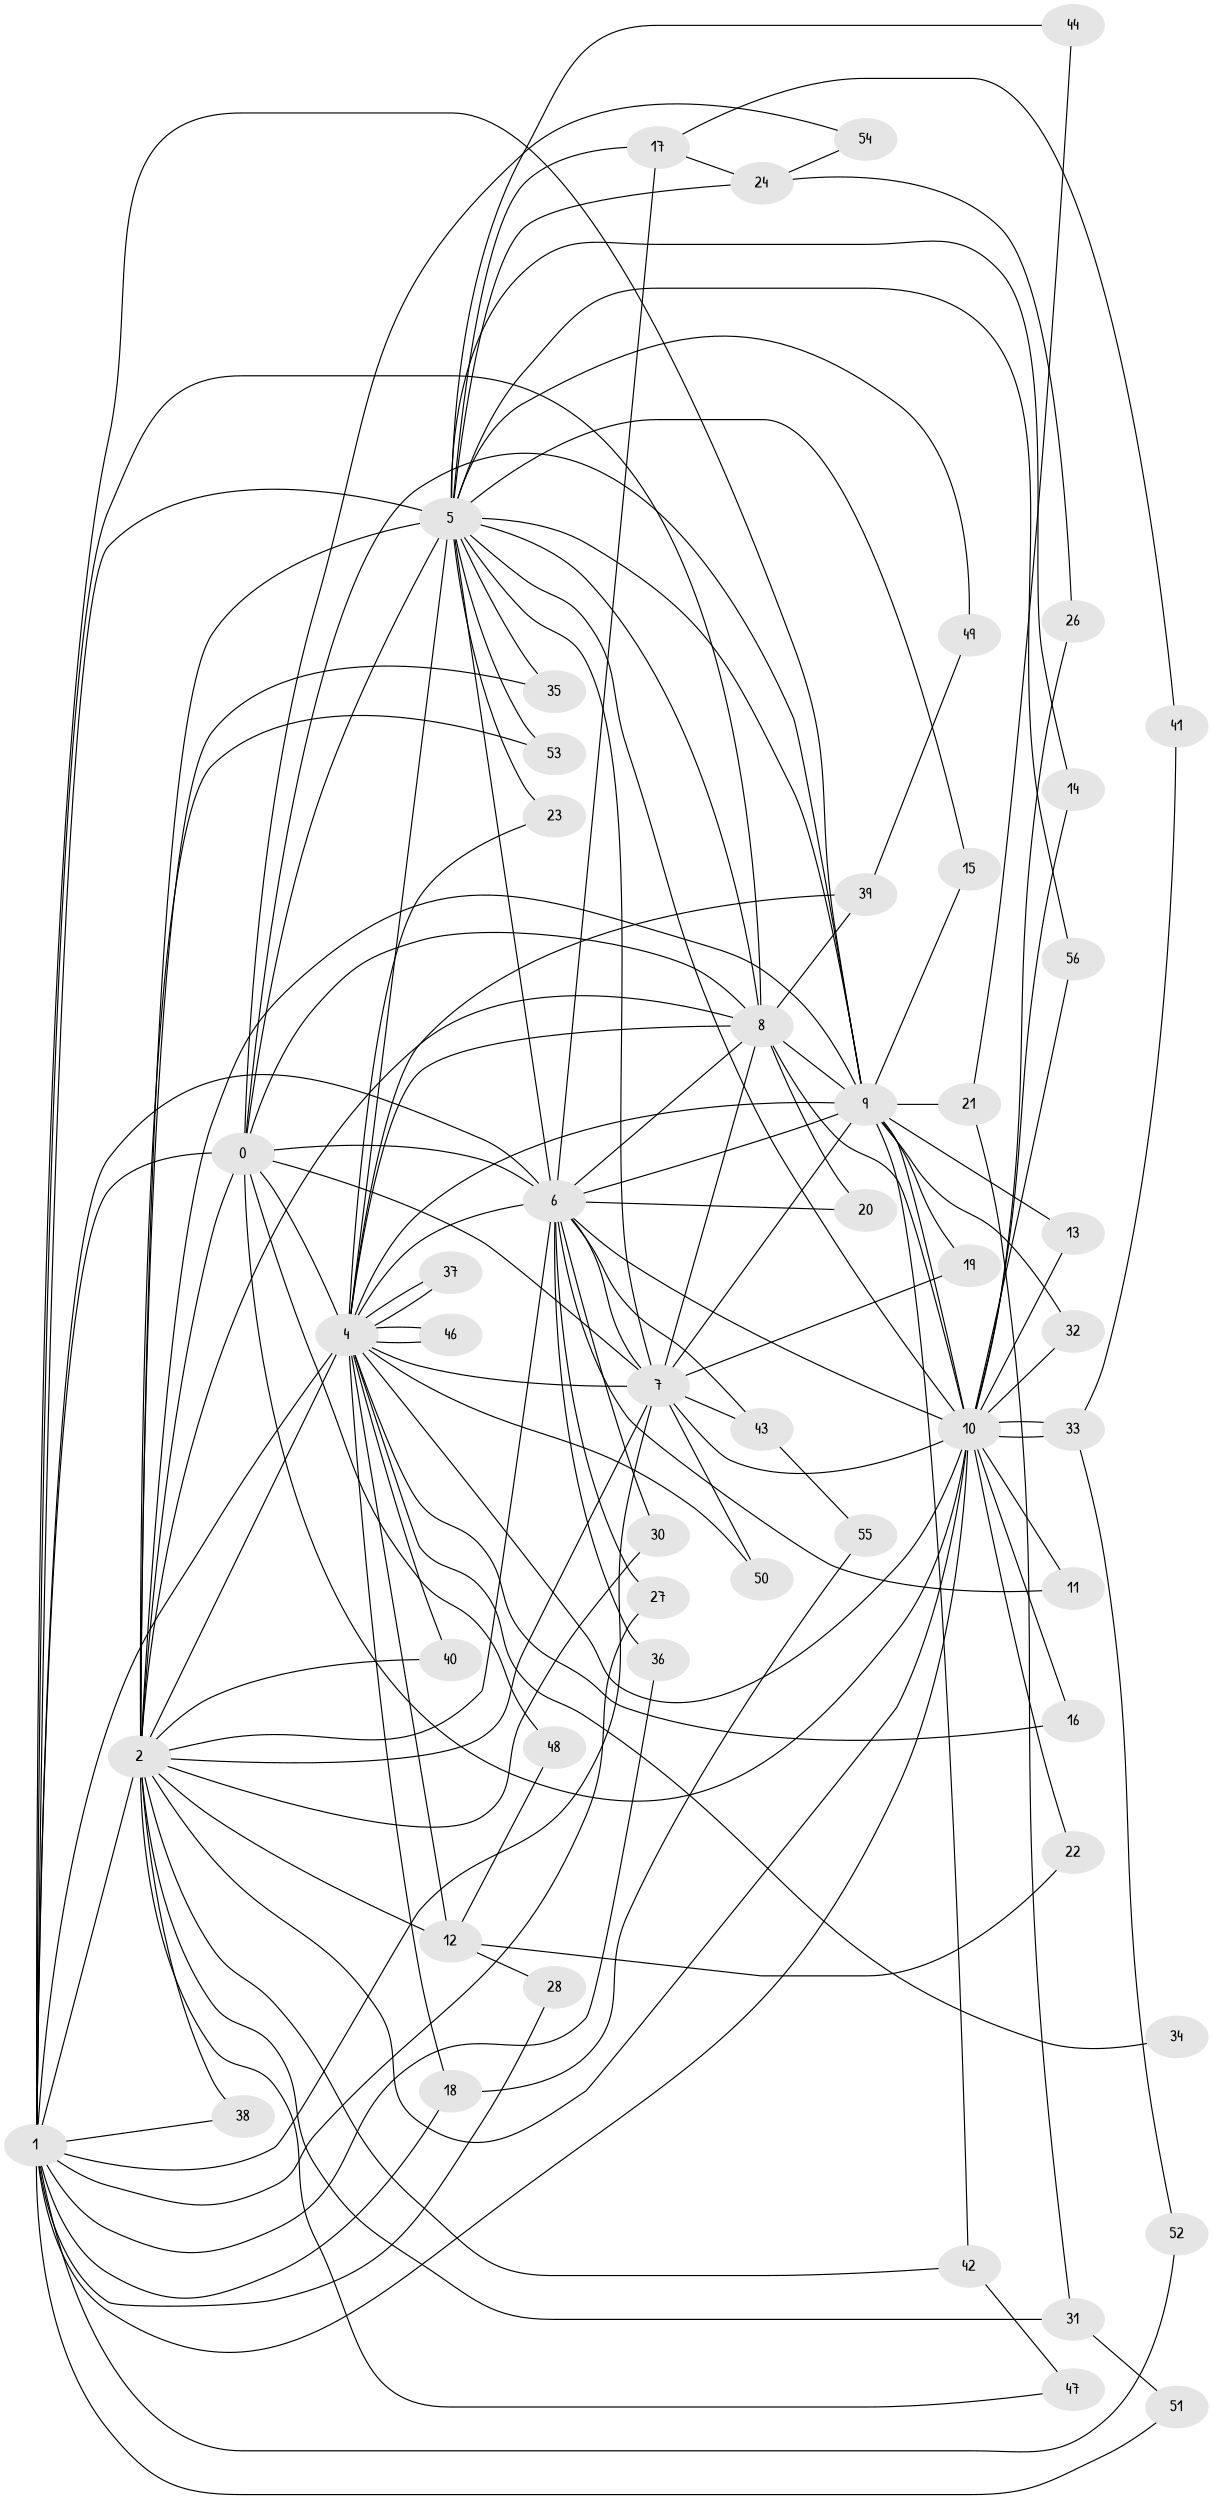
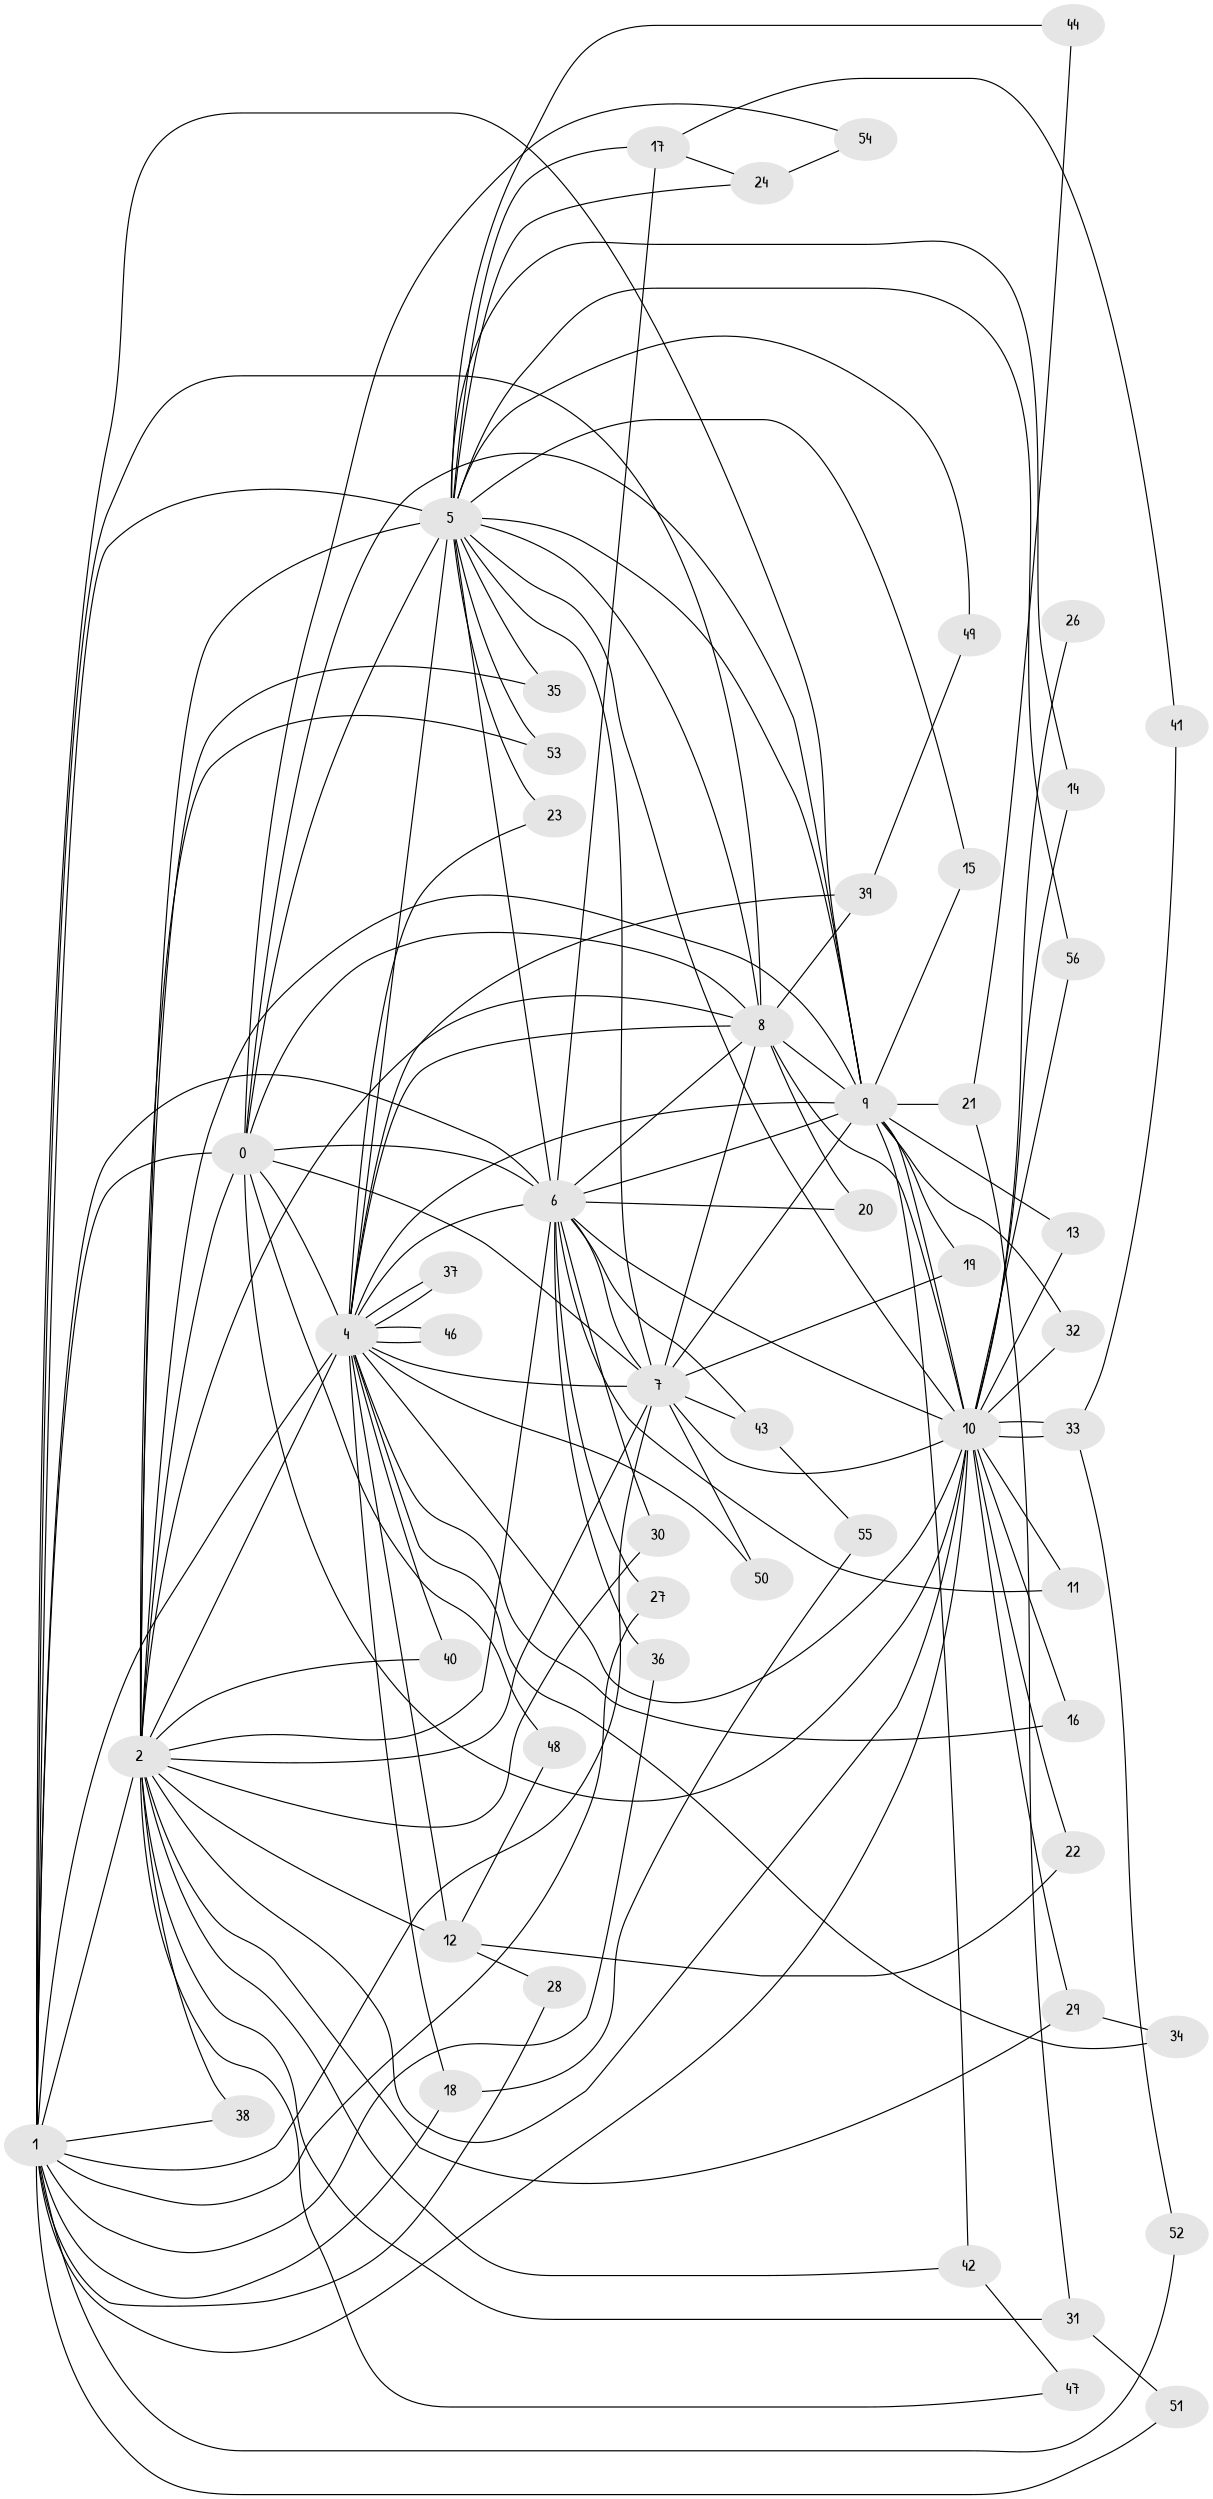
(1034, 302) -> none
none -> (1073, 2010)
